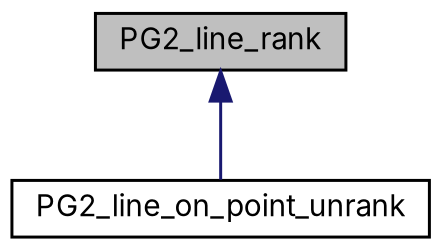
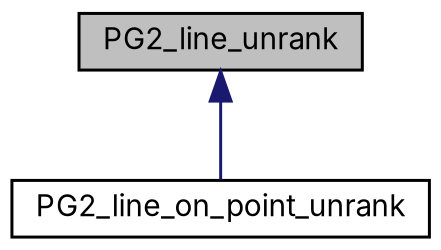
(221, 42) -> (221, 42)
